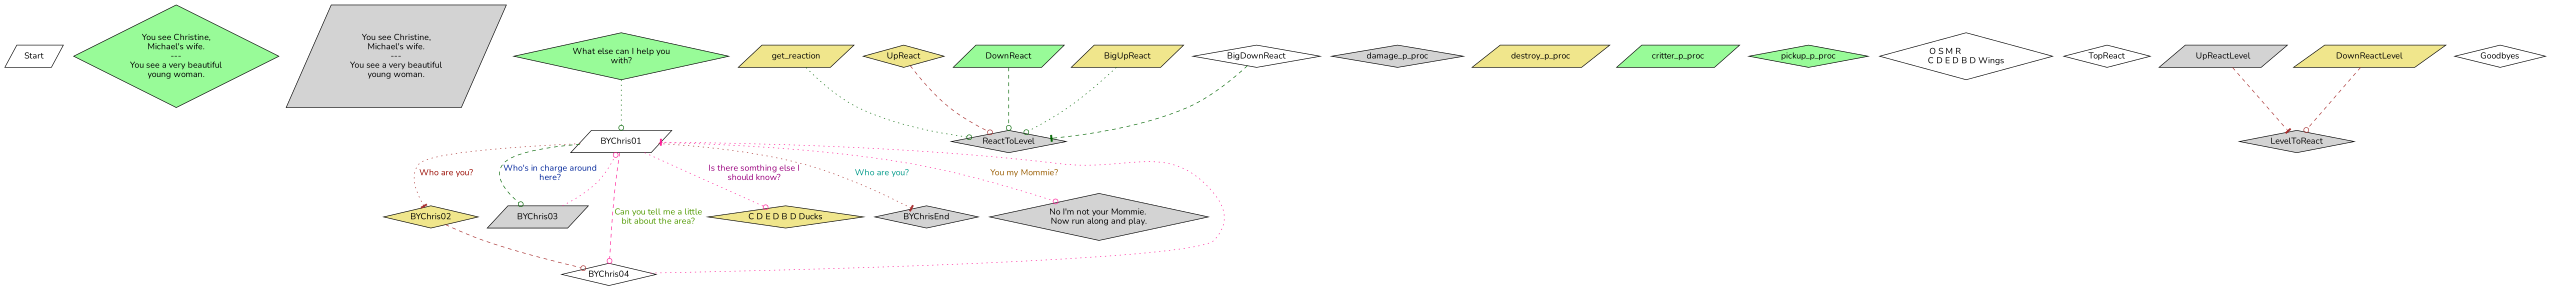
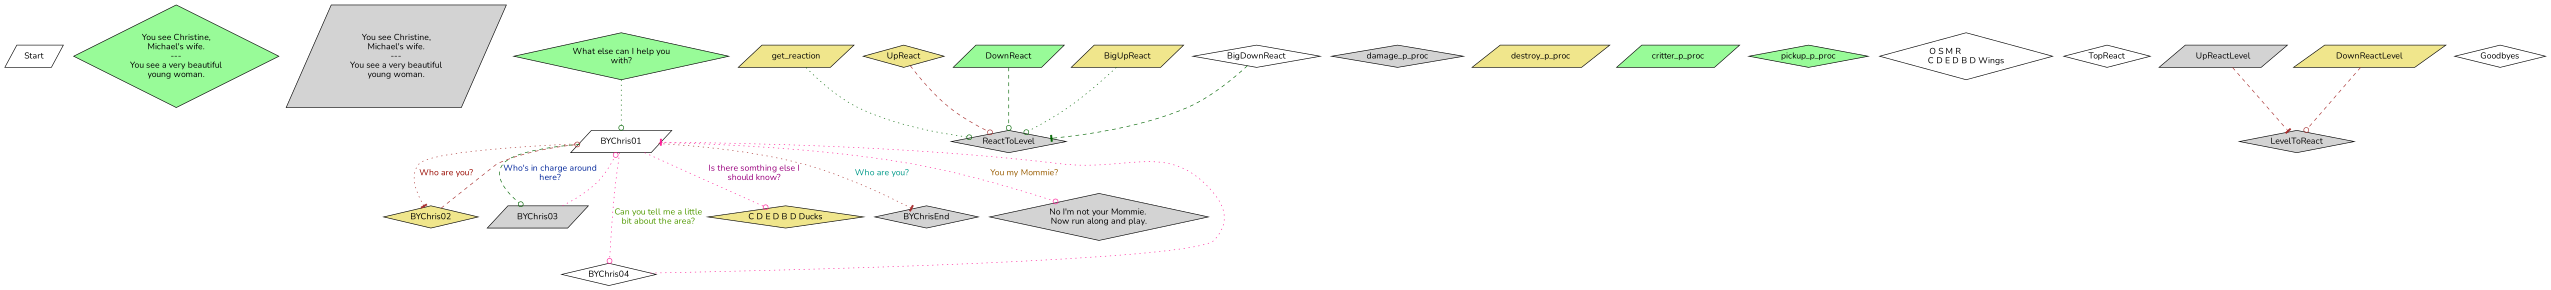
(613, 205) -> (613, 205)
(512, 250) -> (498, 164)
